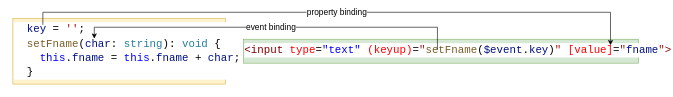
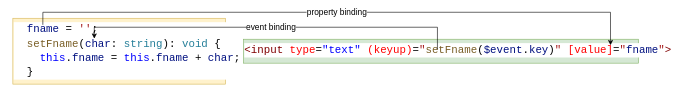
(76, 41) -> (76, 41)
